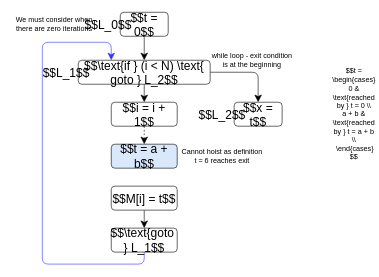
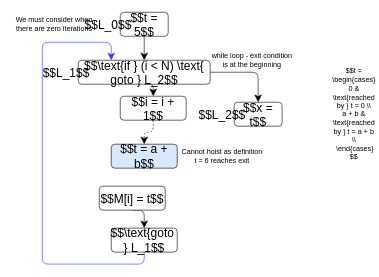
(144, 24) -> (144, 24)
(144, 114) -> (153, 108)
(144, 198) -> (132, 198)
